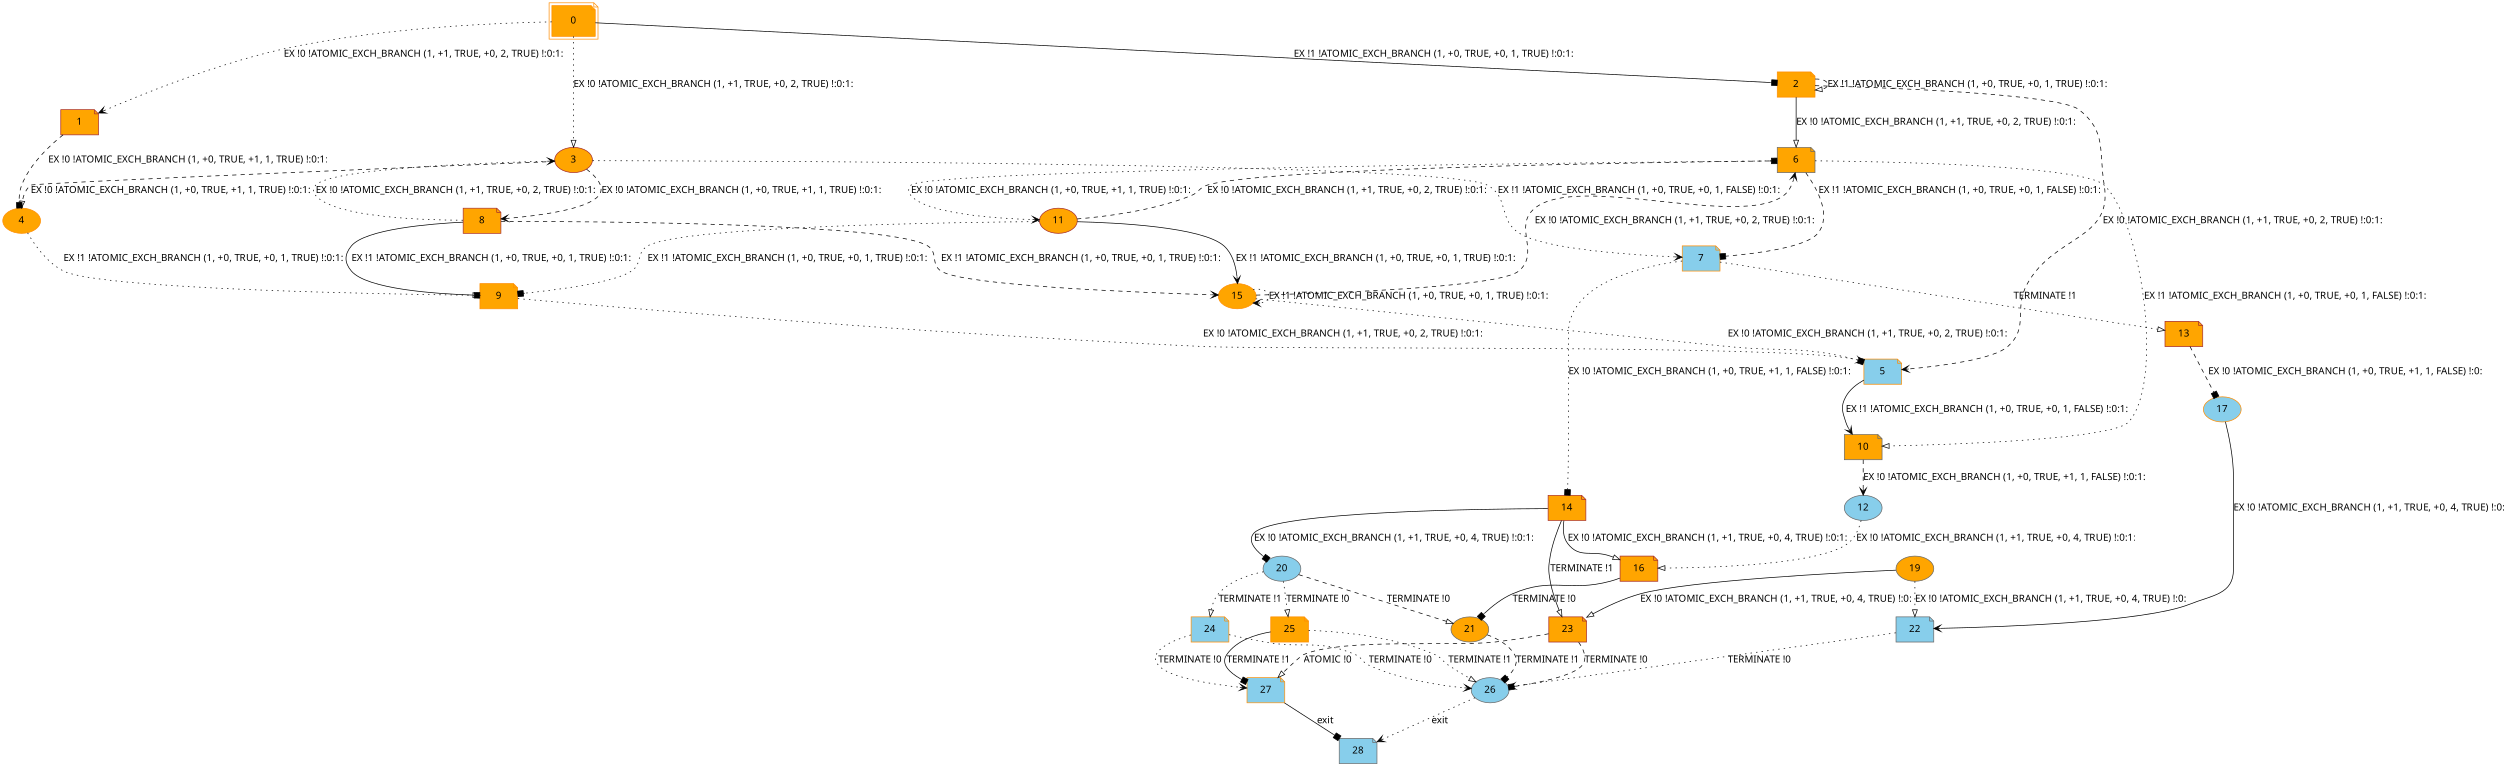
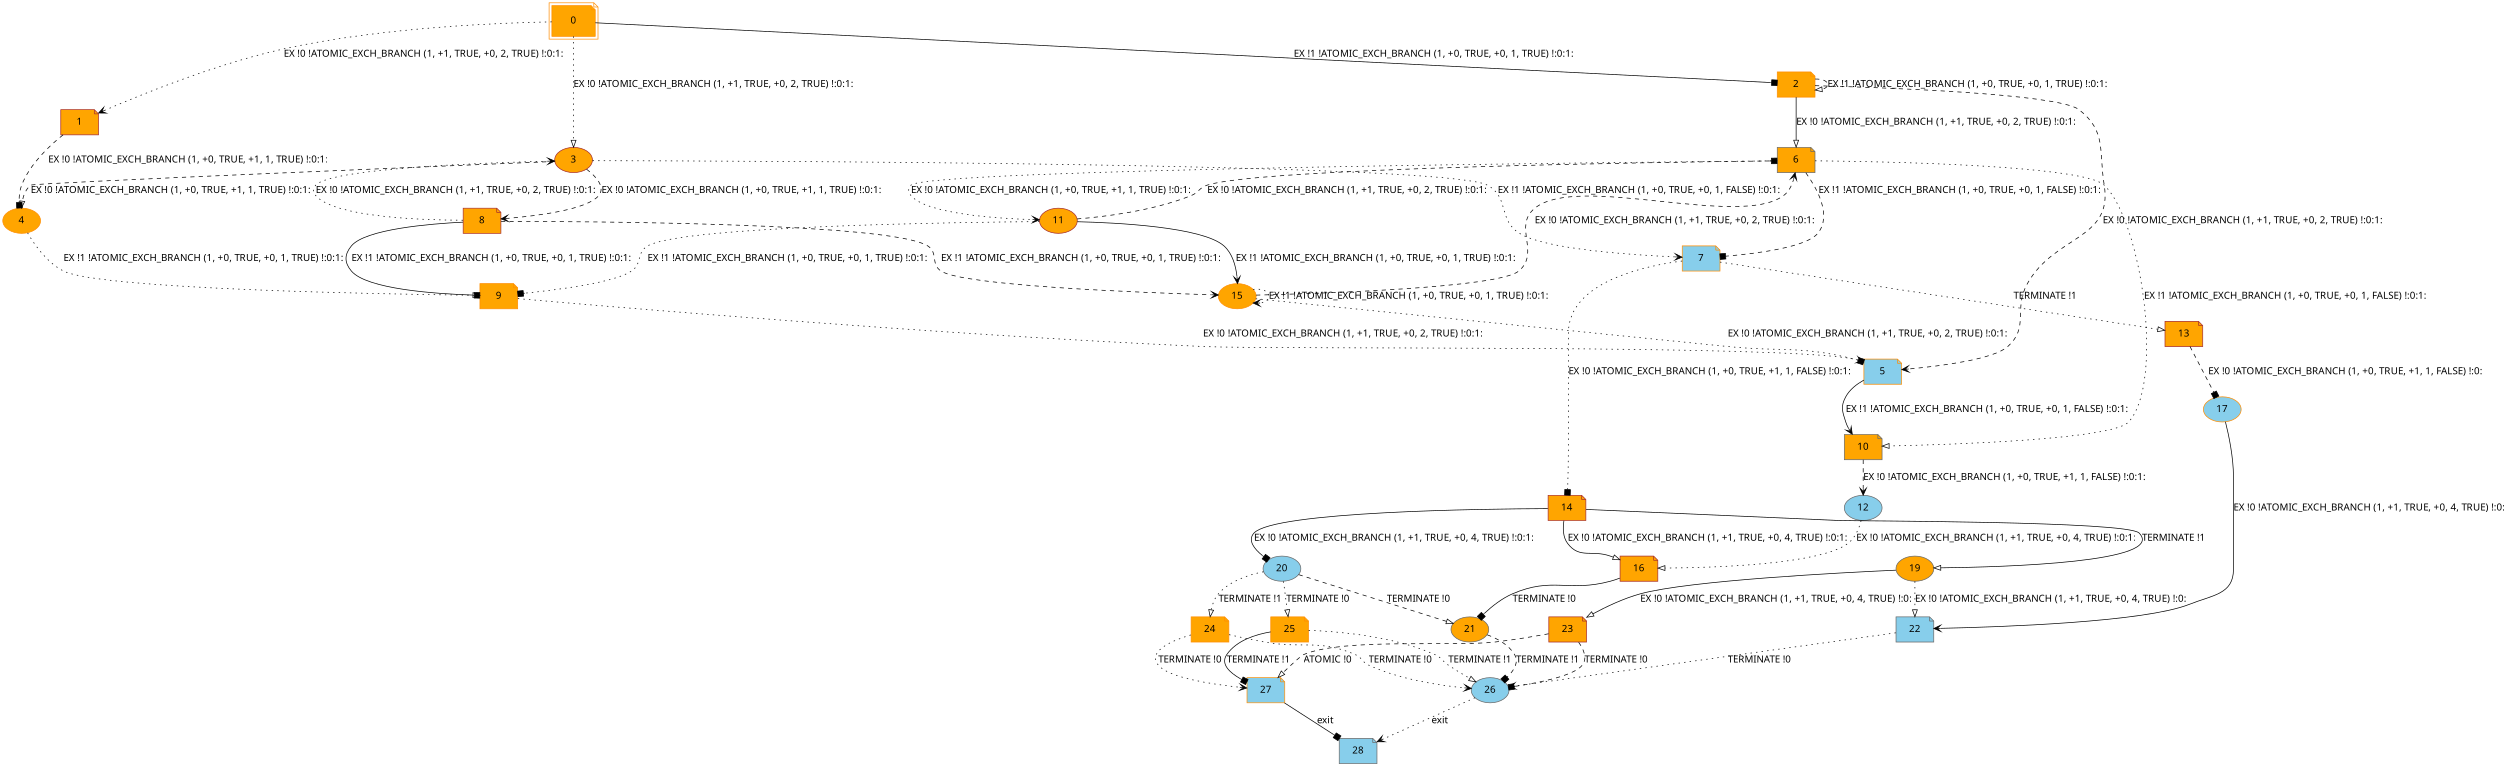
(1549, 565) -> (1970, 522)
(1210, 629) -> (1210, 629)
